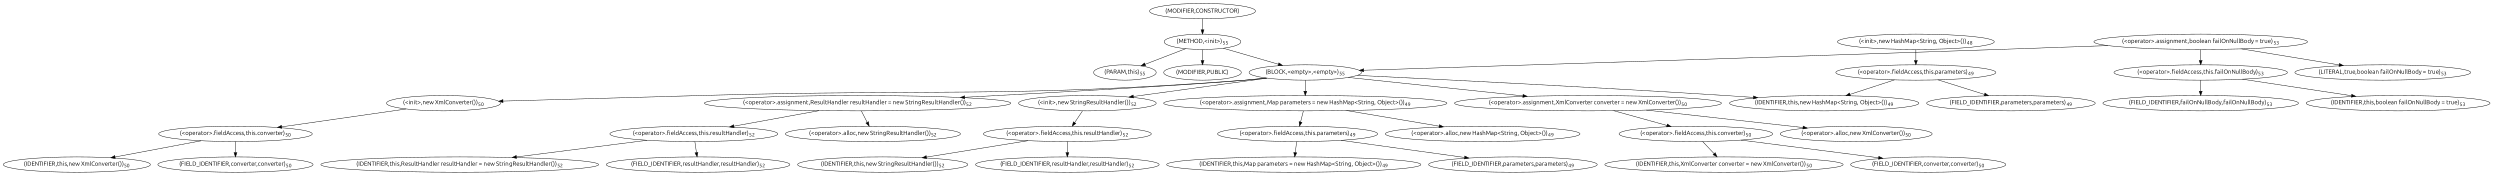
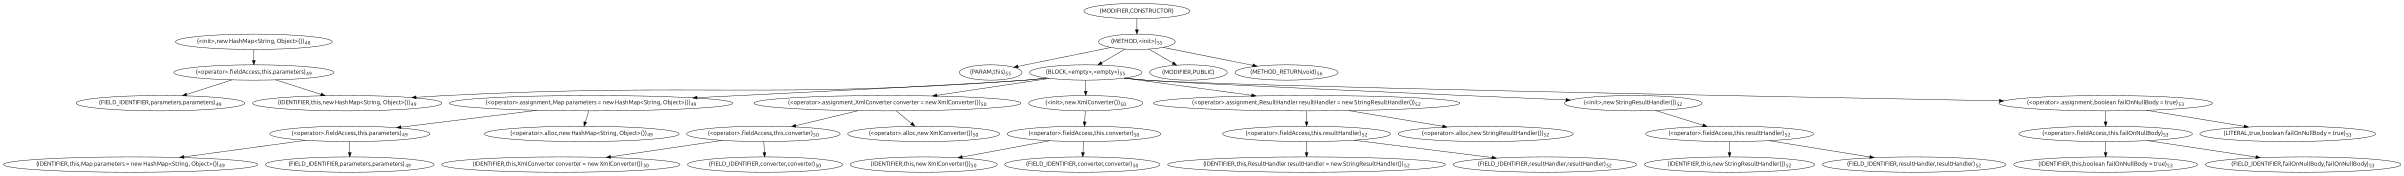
(1736, 58) -> (1562, 92)
none -> (1287, 72)
